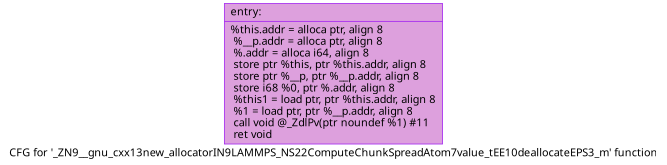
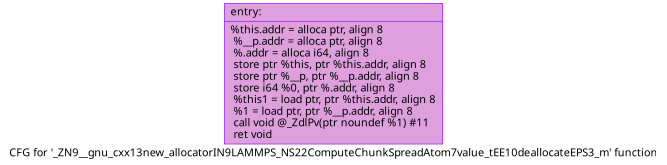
(313, 88) -> (313, 88)
